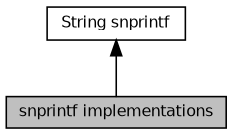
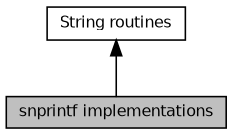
(116, 24) -> (116, 24)
